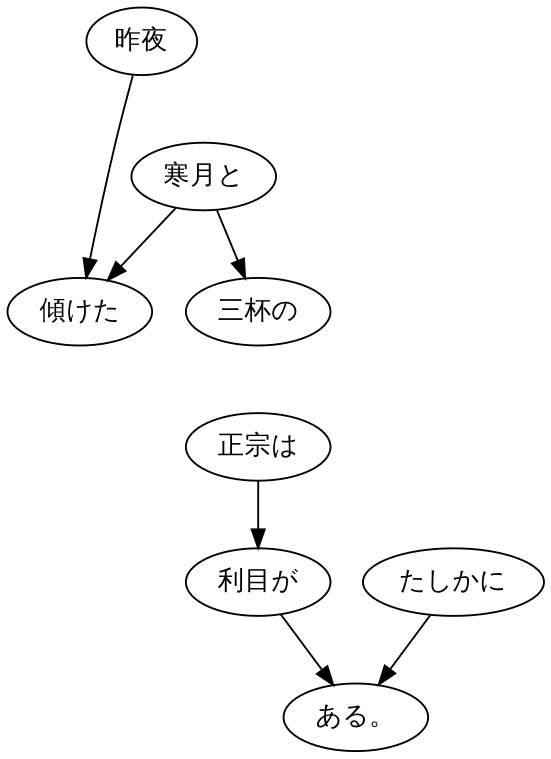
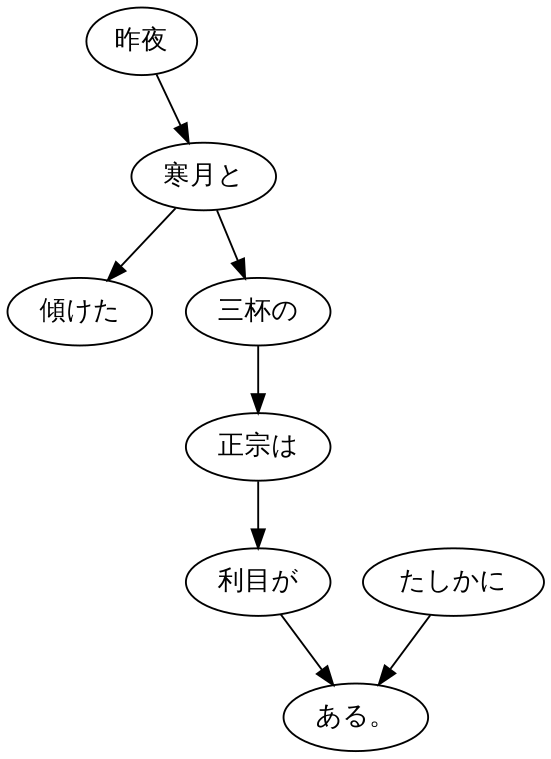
(110, 167) -> (169, 100)
none -> (258, 370)
